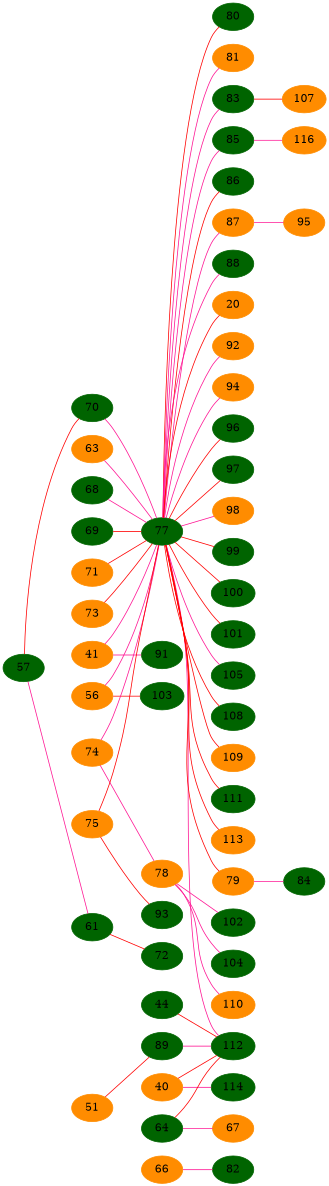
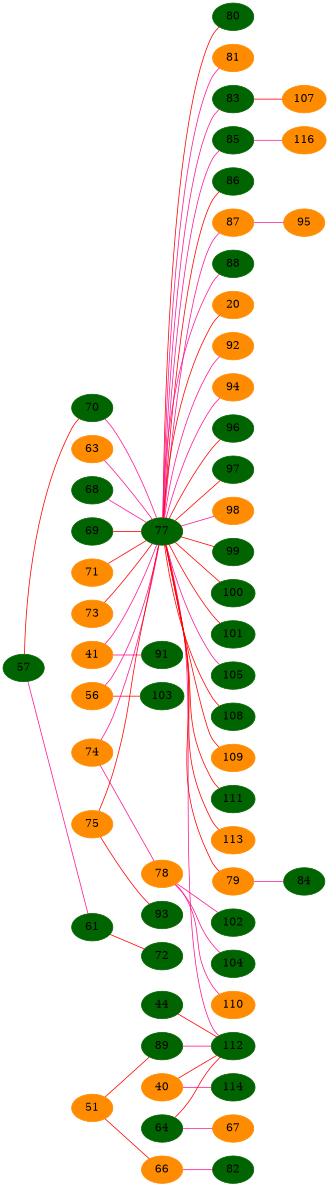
none -> (127, 1139)
